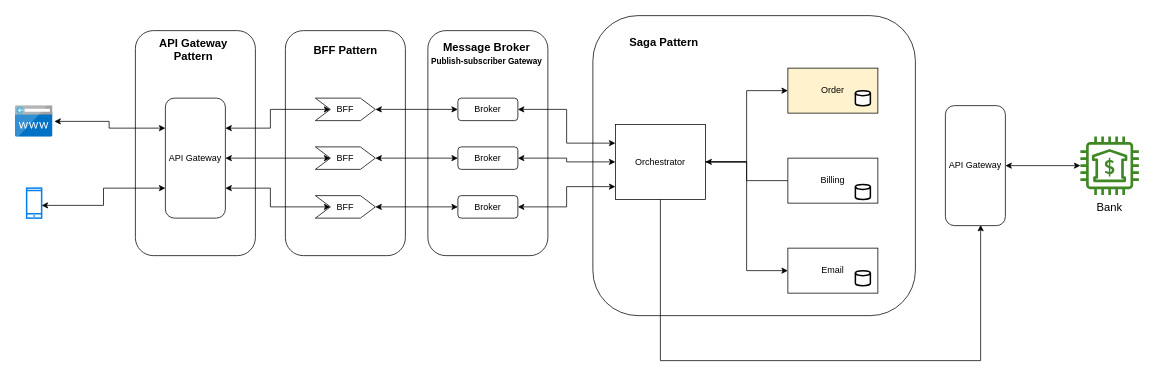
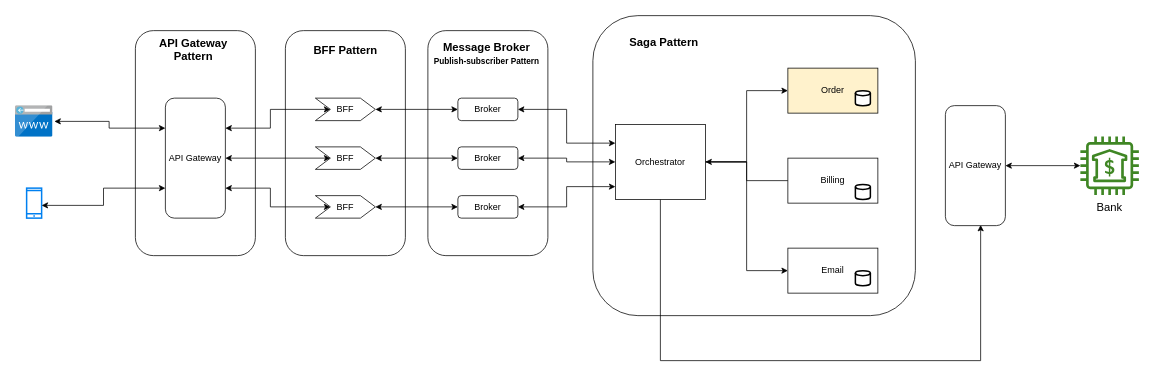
(487, 53) -> (487, 53)
